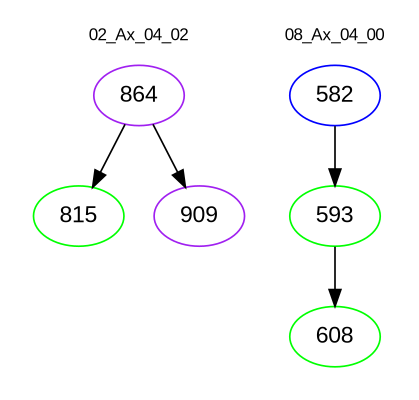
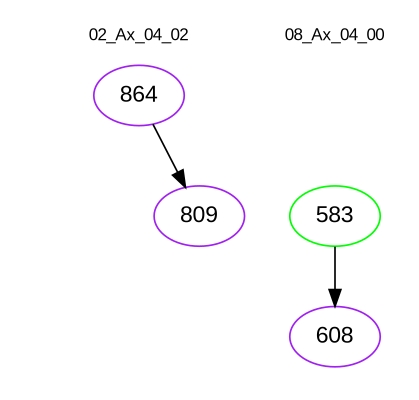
(335, 95) -> none
(79, 216) -> none
(199, 216) -> (199, 216)
(335, 216) -> (335, 216)
(335, 337) -> (335, 337)
